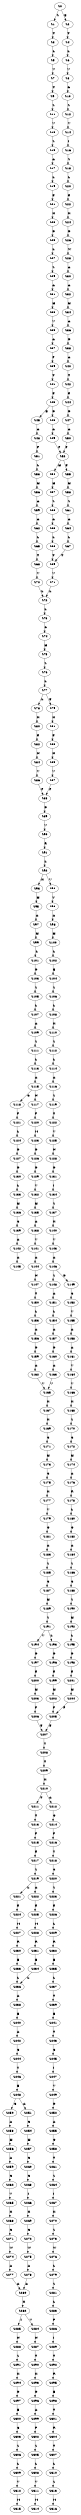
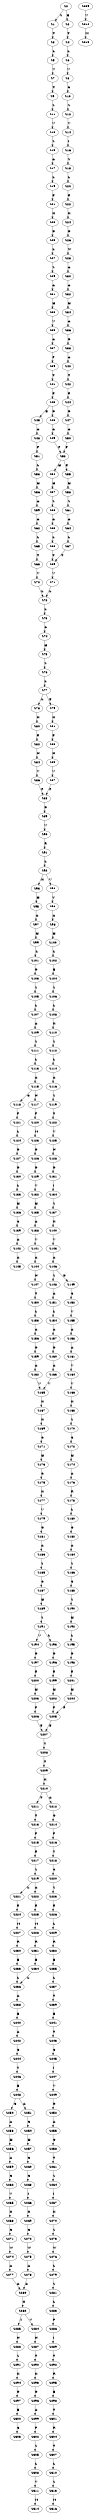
(17, 2455) -> none
